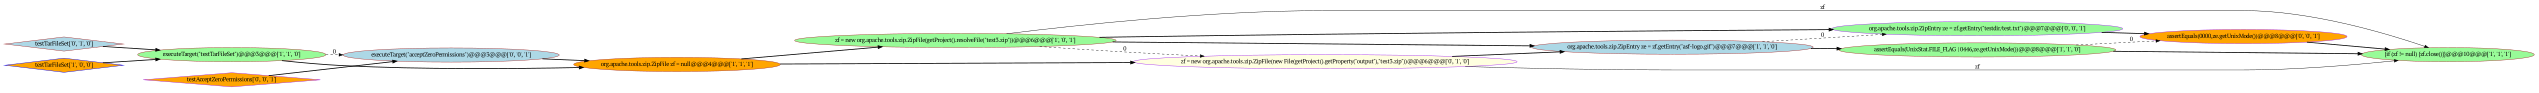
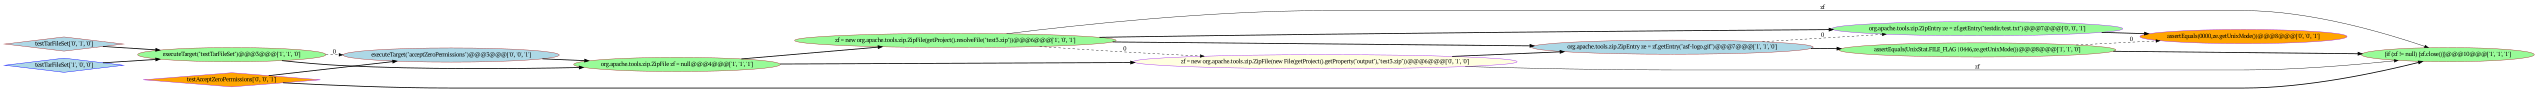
(2346, 46) -> (1352, 88)
(677, 64) -> (677, 64)
(64, 65) -> (64, 65)
